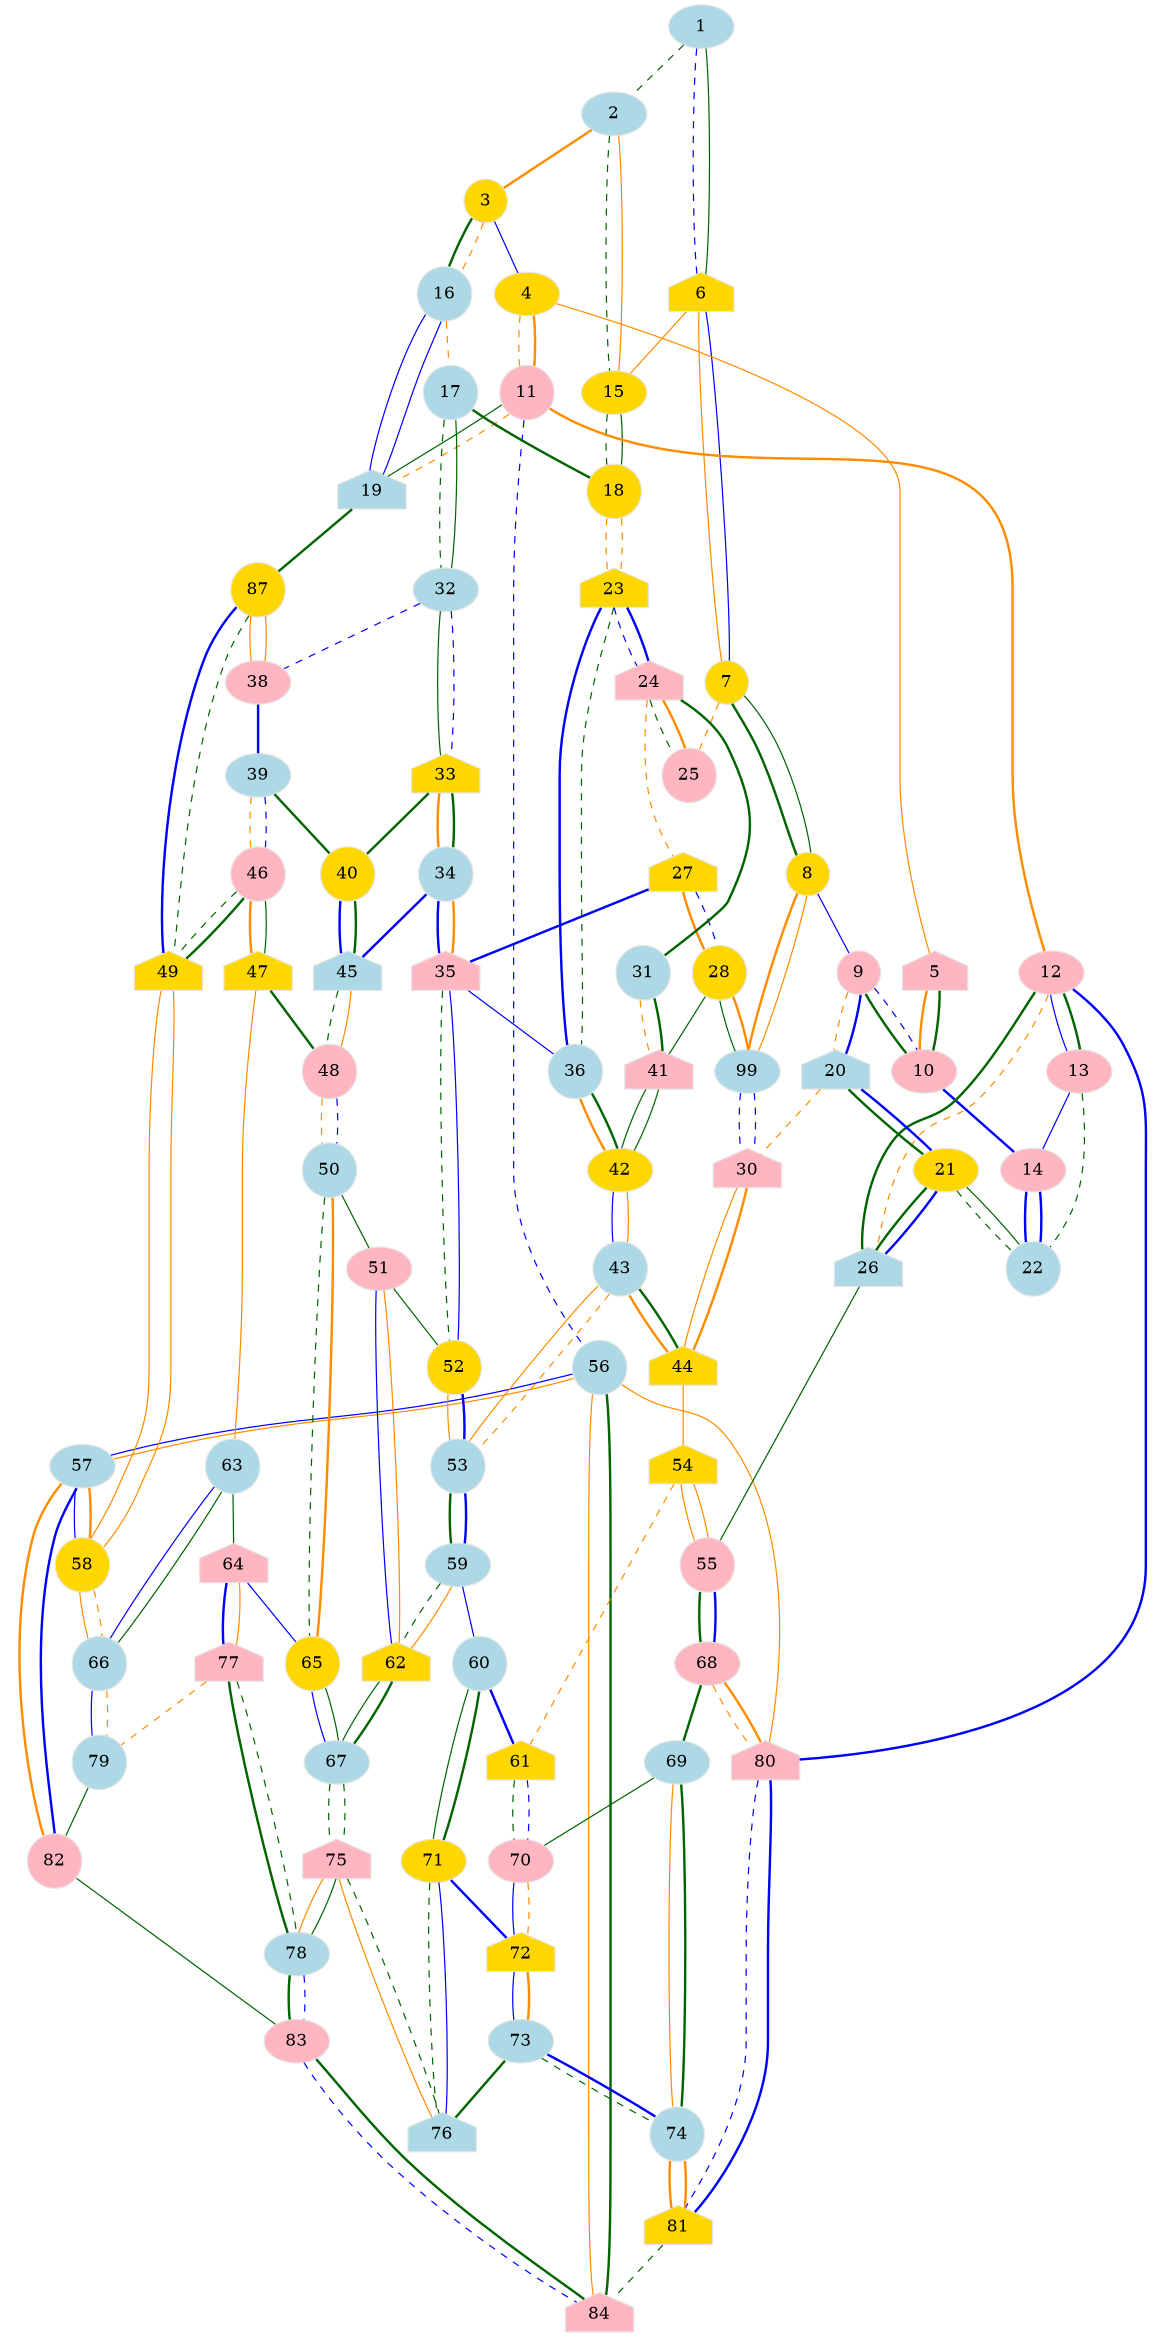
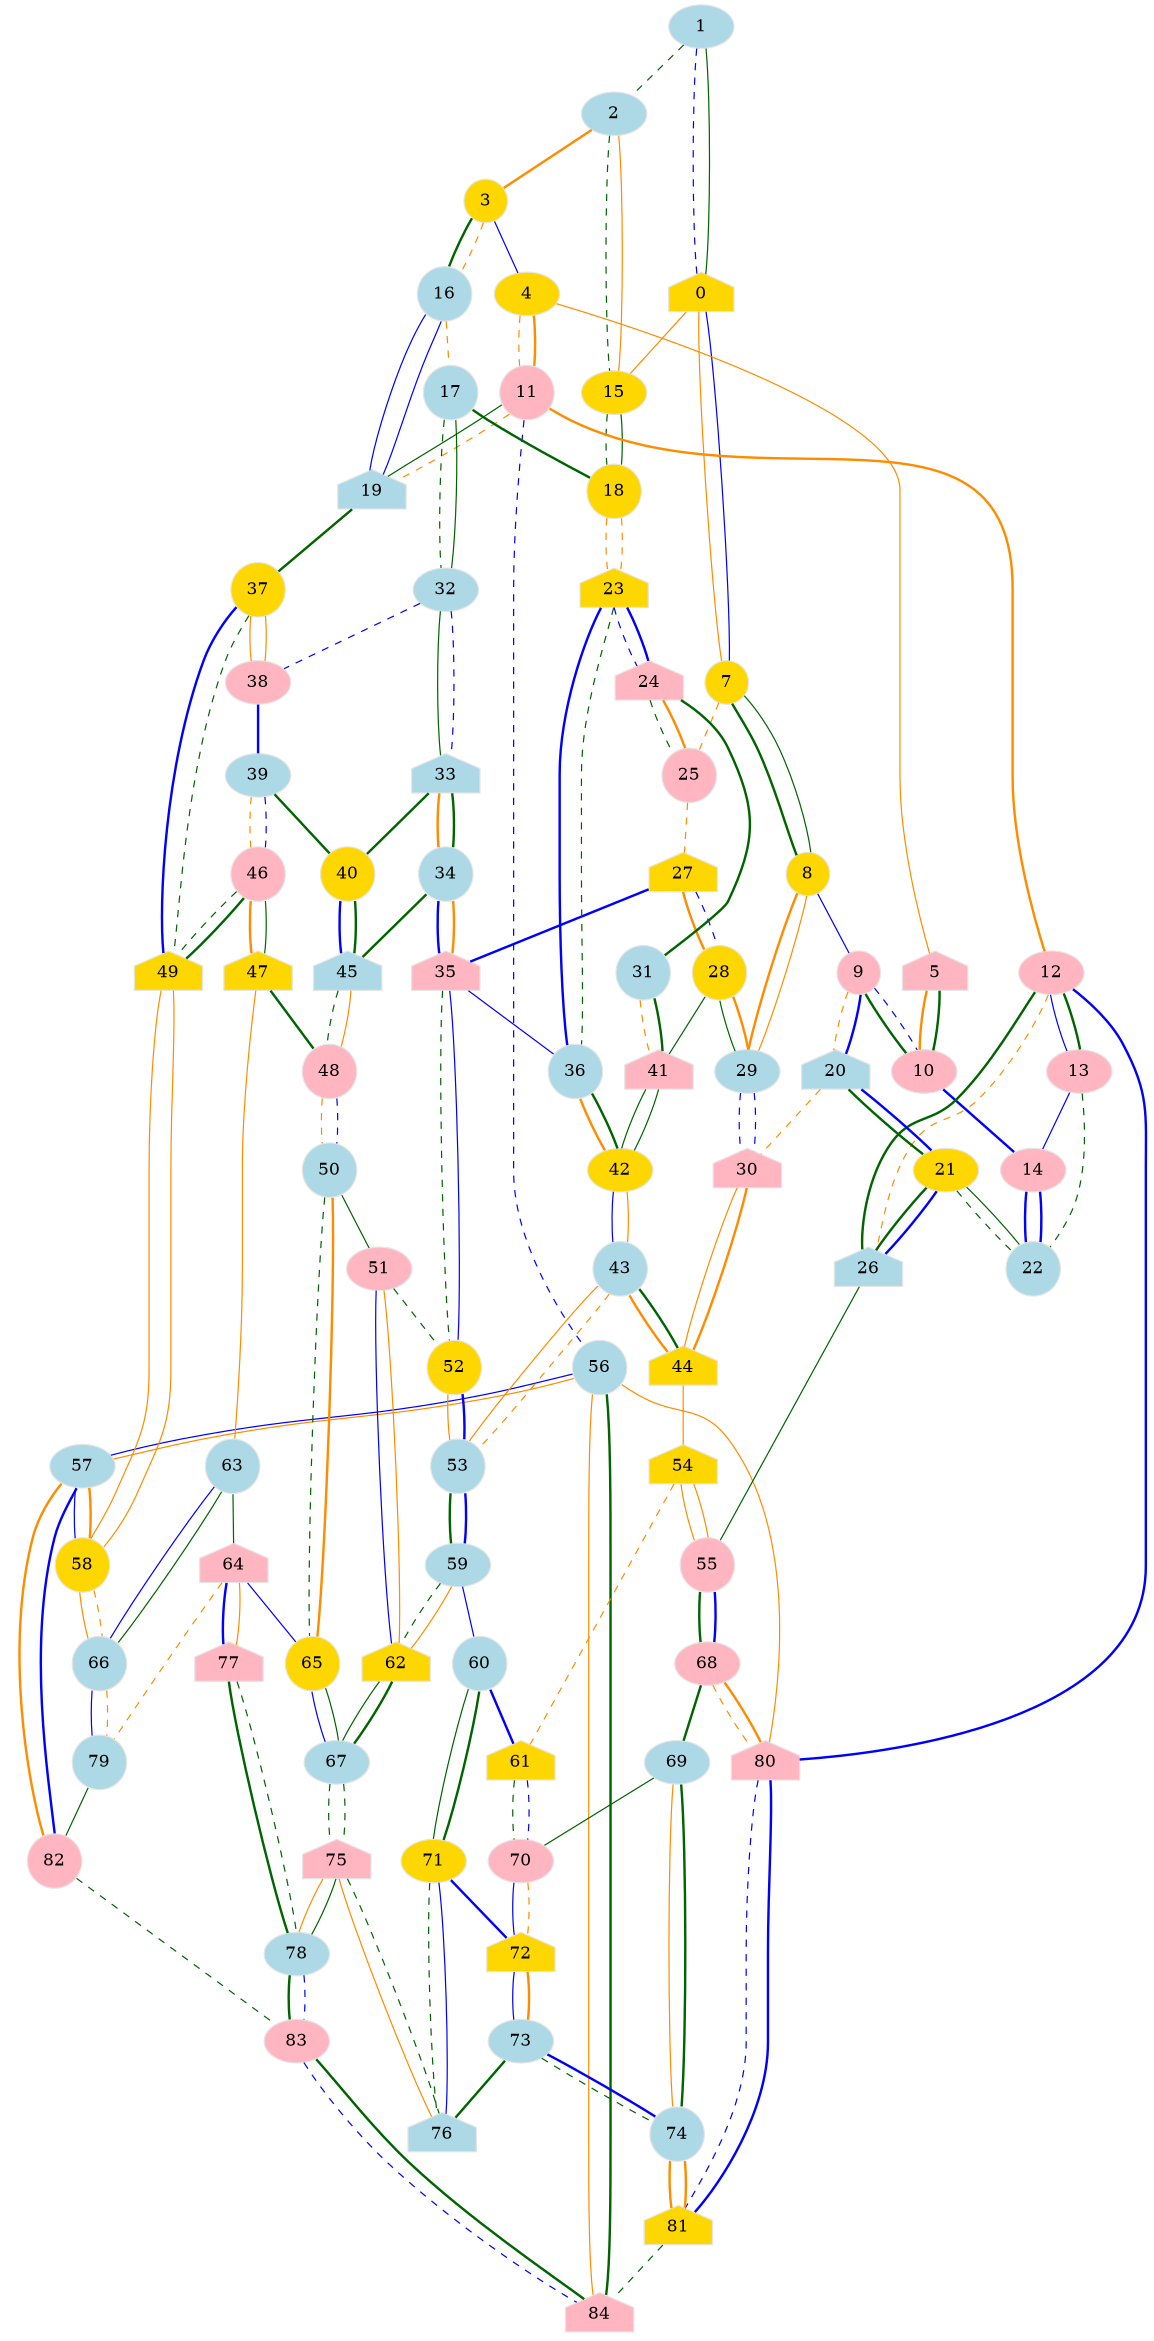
(701, 294) -> (701, 294)
(258, 590) -> (258, 590)
(446, 775) -> (446, 775)
(647, 781) -> (686, 828)
(394, 926) -> (394, 926)
(747, 1071) -> (747, 1071)
(416, 1317) -> (416, 1317)
(164, 1713) -> (167, 1660)
(176, 1951) -> (176, 1951)
